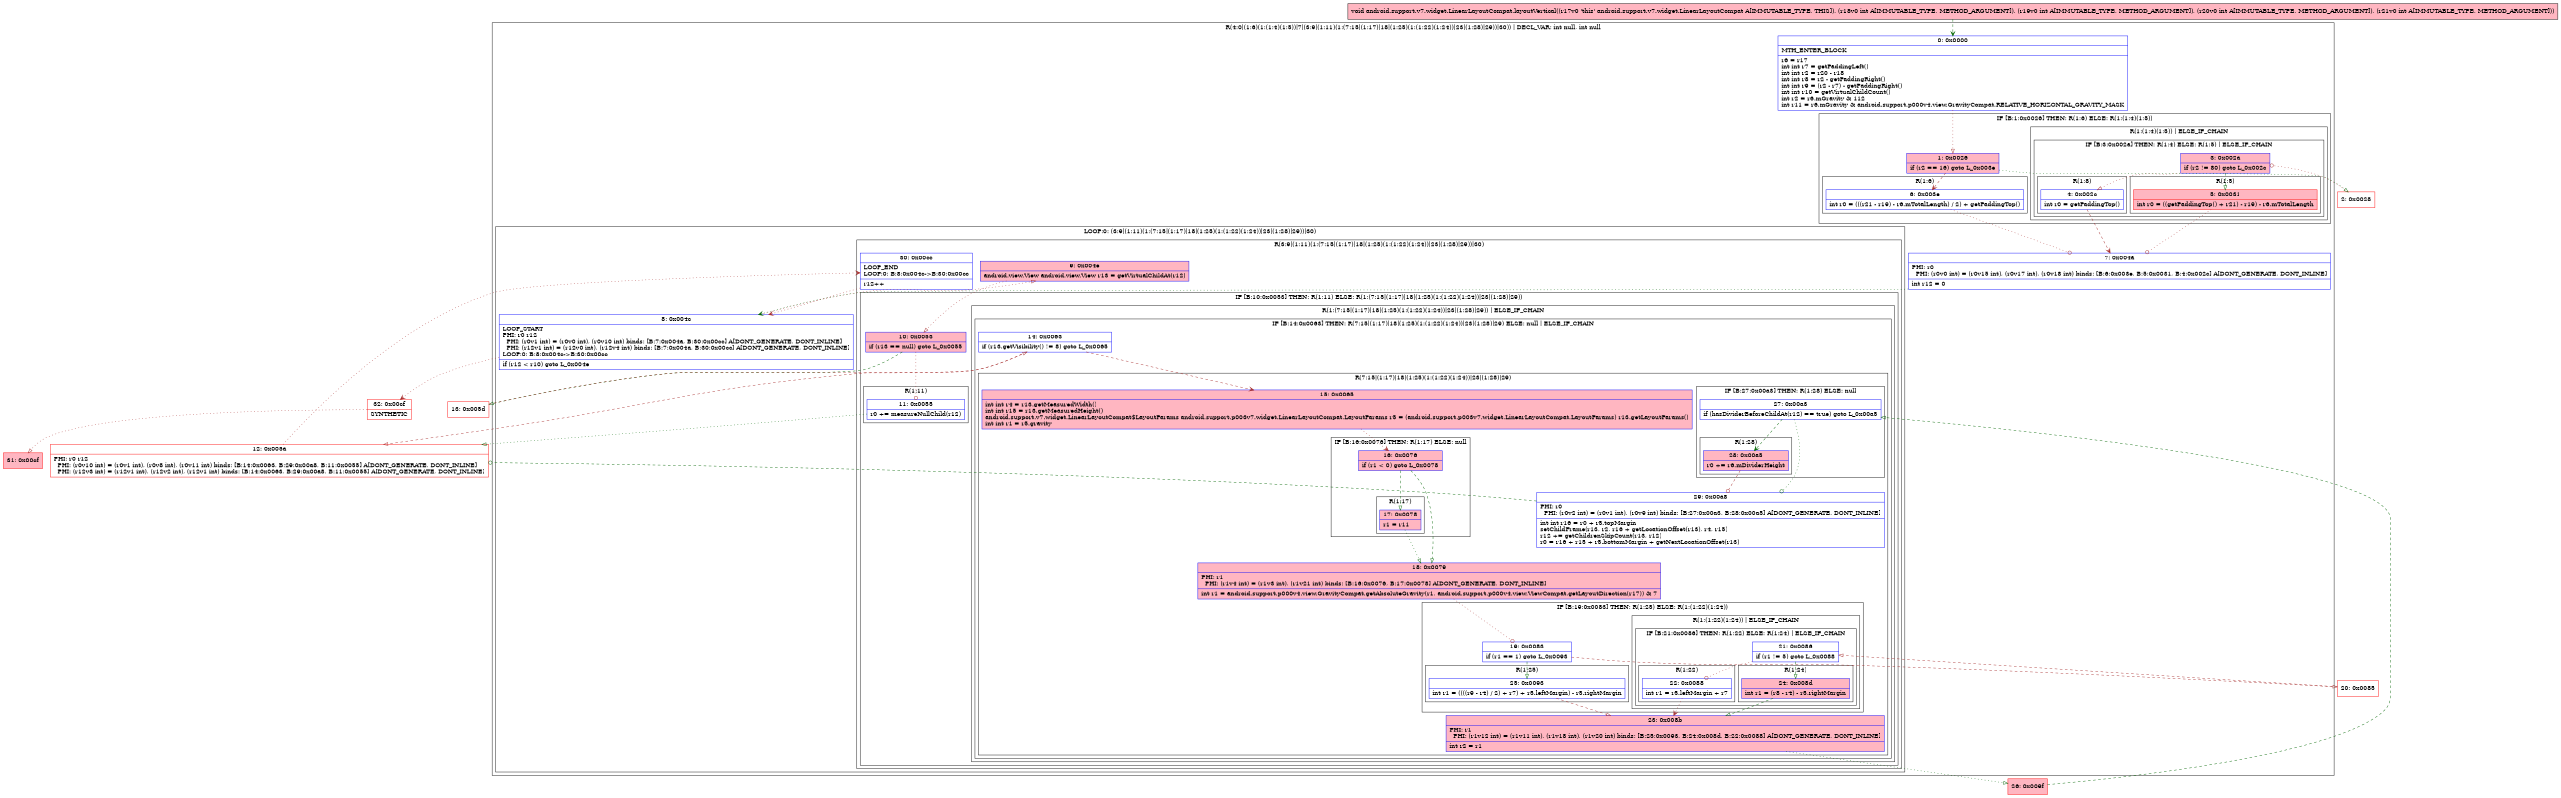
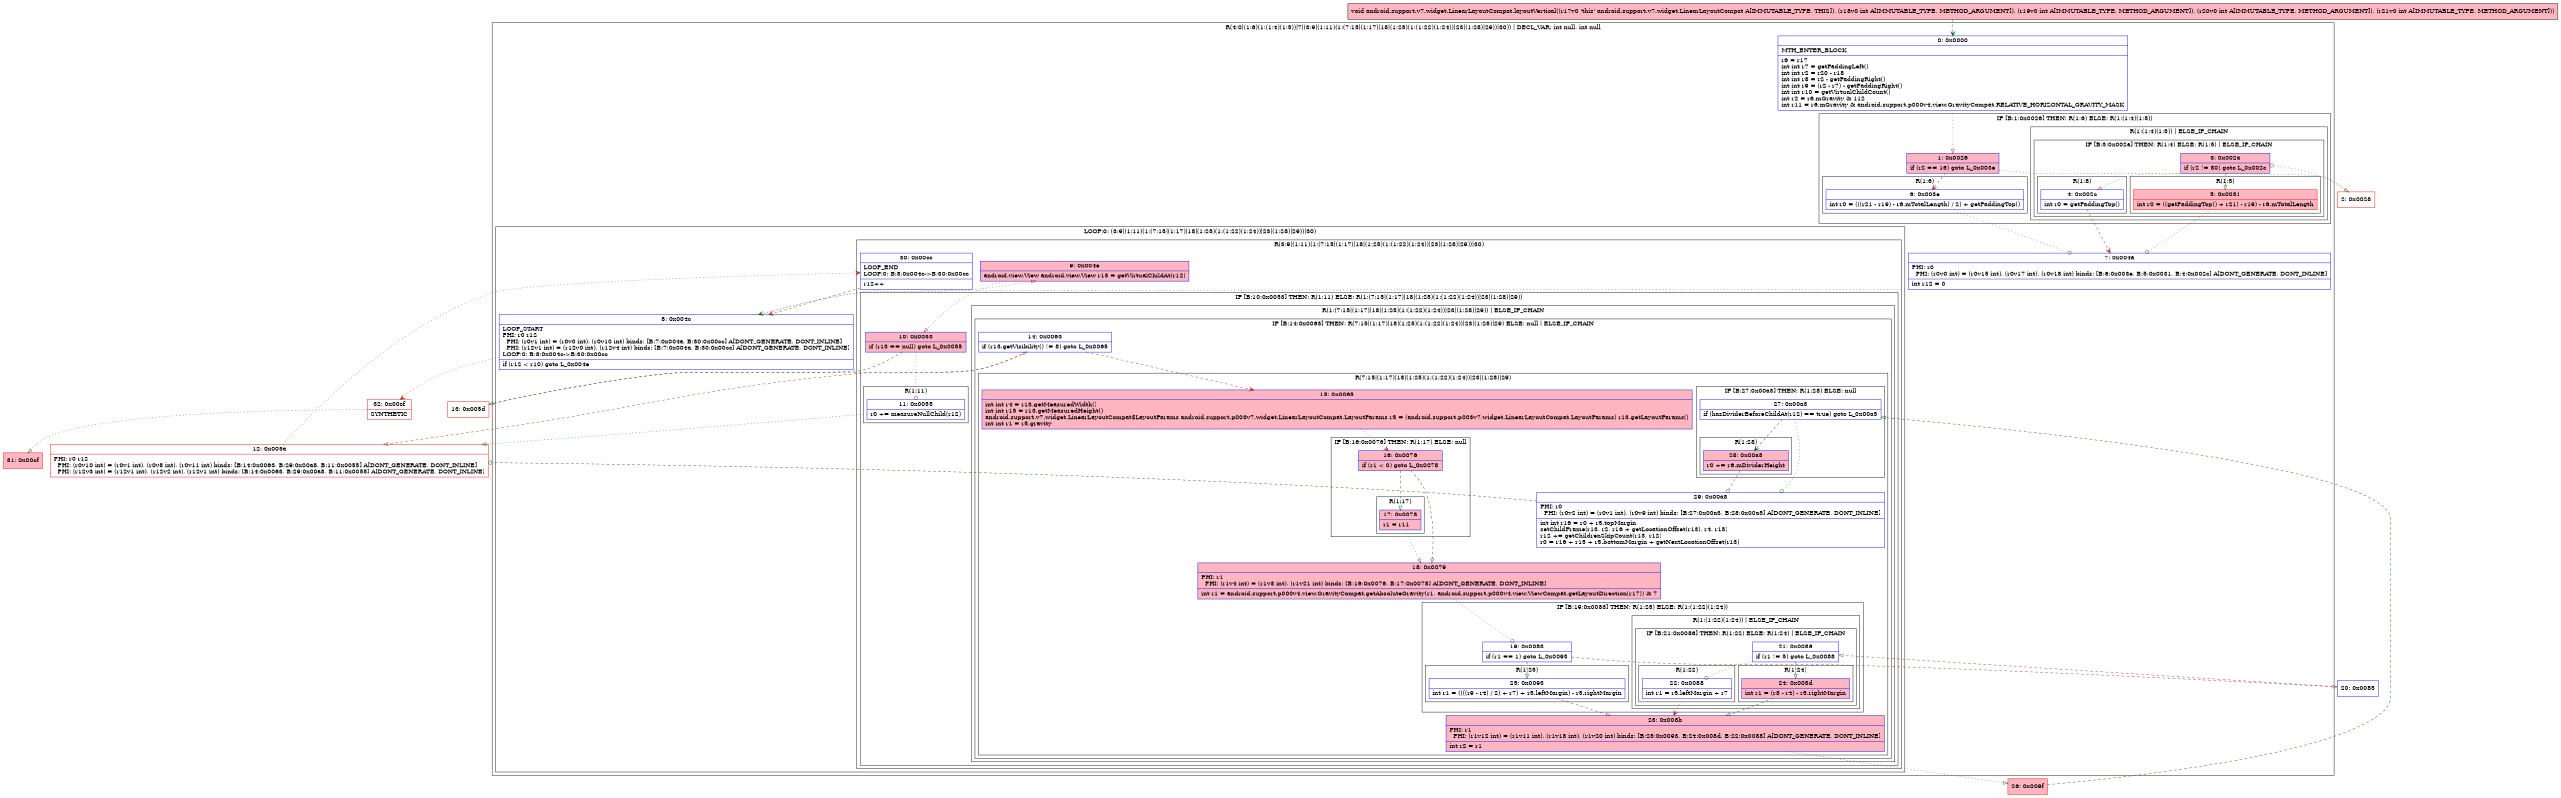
(816, 301) -> (816, 301)
(196, 414) -> (196, 414)
(2358, 689) -> (2358, 689)
